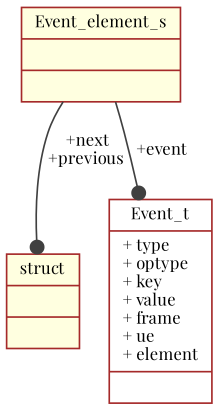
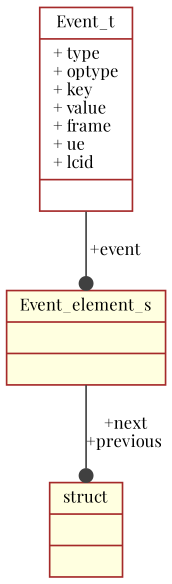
(127, 144) -> (86, 244)
(161, 355) -> (74, 163)
